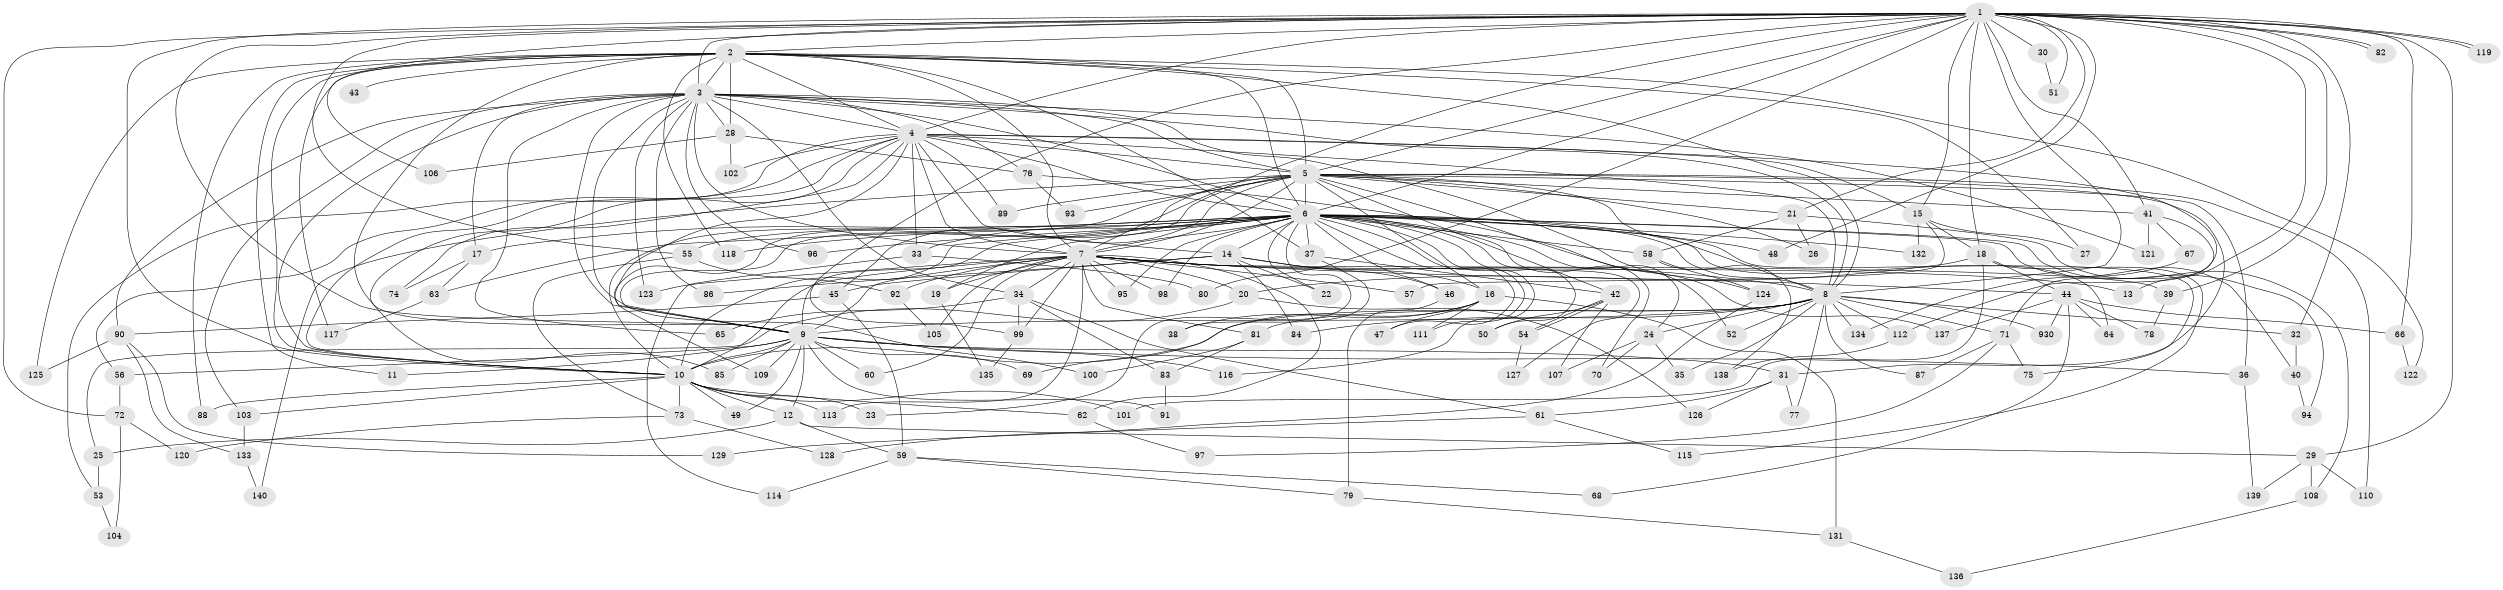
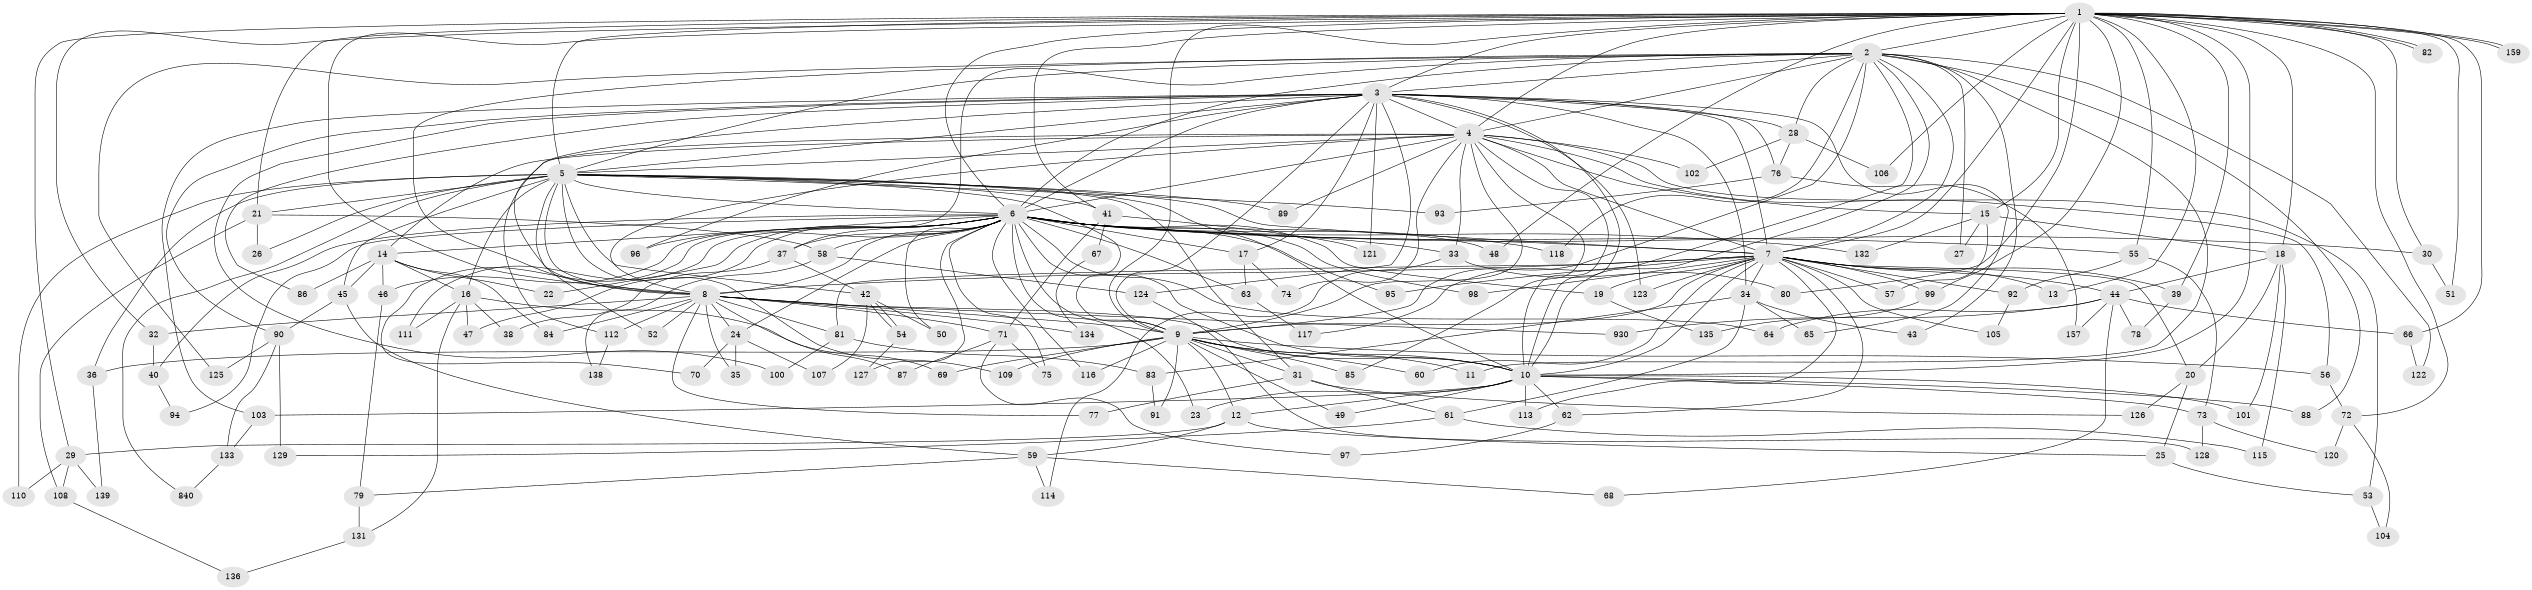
(2484, 53) -> (2513, 53)
none -> (1893, 237)
(1019, 313) -> (1830, 322)
(1942, 335) -> (2074, 335)
(260, 496) -> (186, 496)
